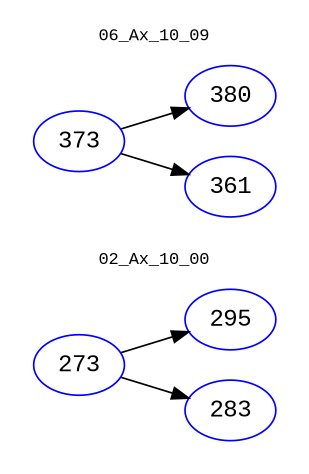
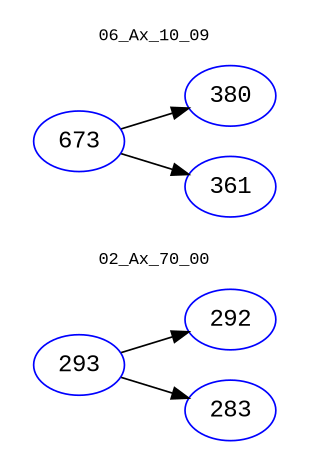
(79, 141) -> (79, 141)
(155, 260) -> (155, 260)
(230, 320) -> (230, 320)
(79, 365) -> (79, 365)
